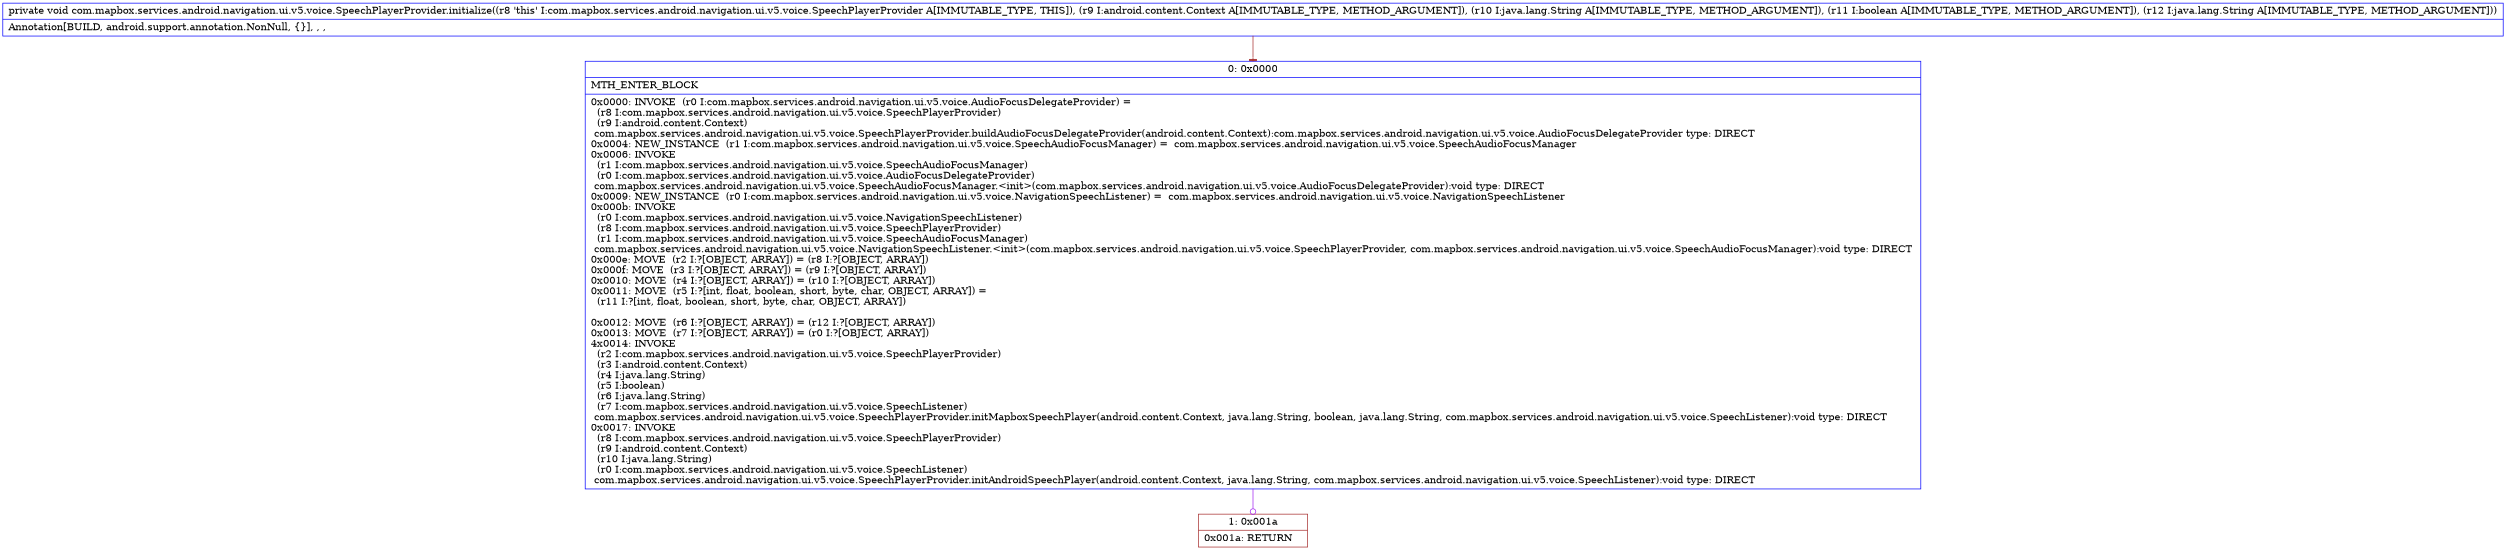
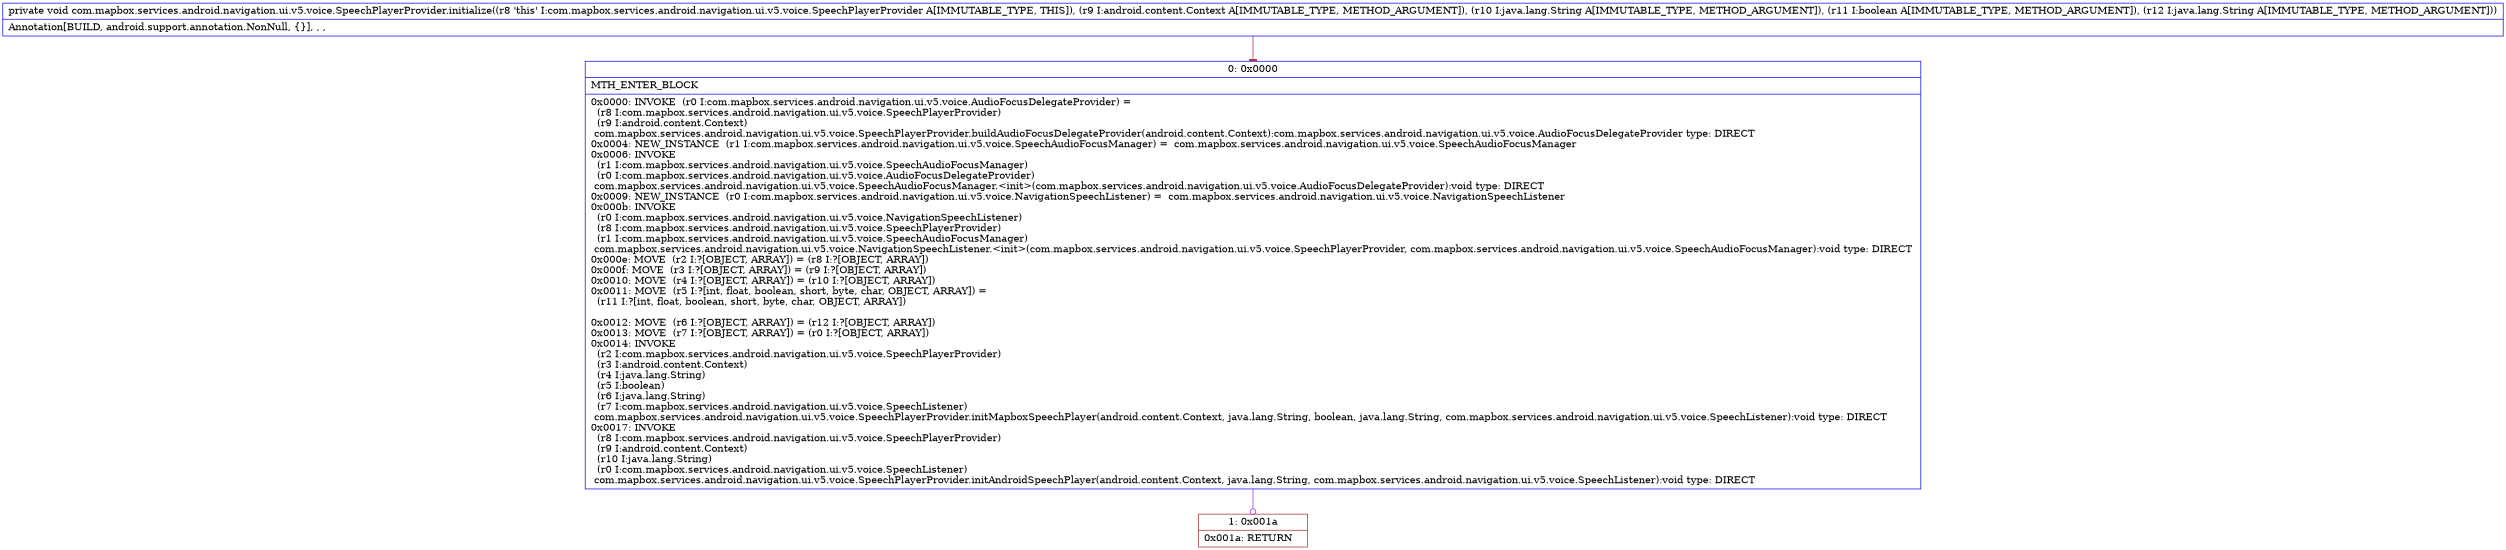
(637, 344) -> (637, 344)
